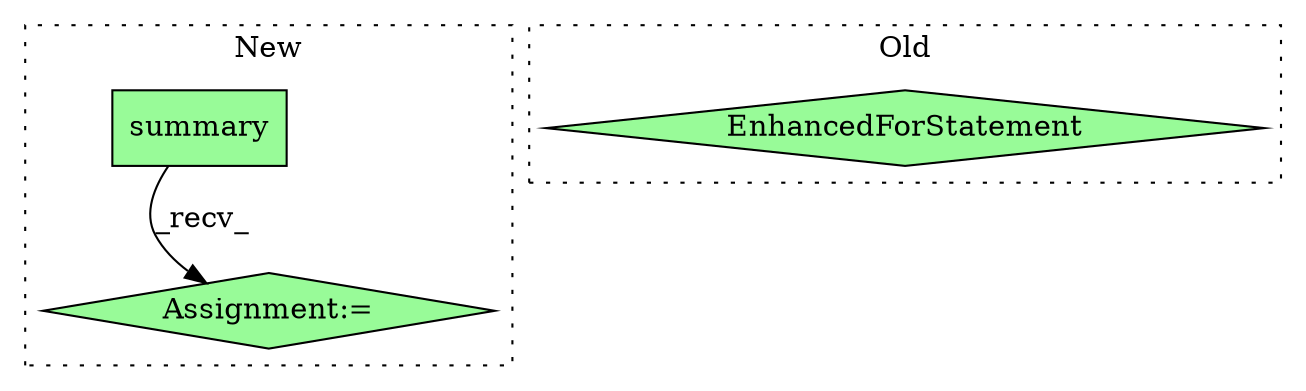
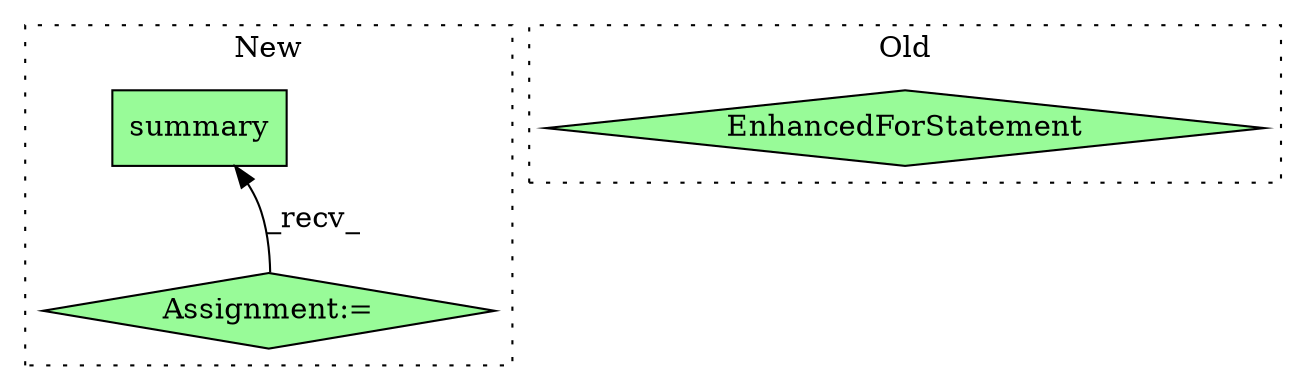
(151, 223) -> (265, 226)
